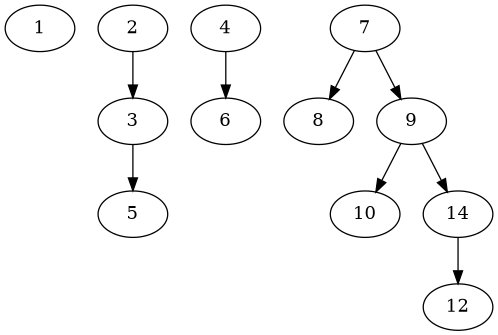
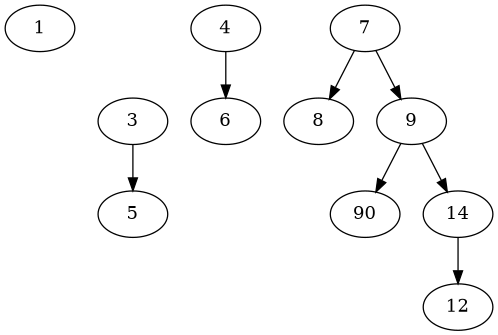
(133, 28) -> none
(365, 214) -> (365, 214)
